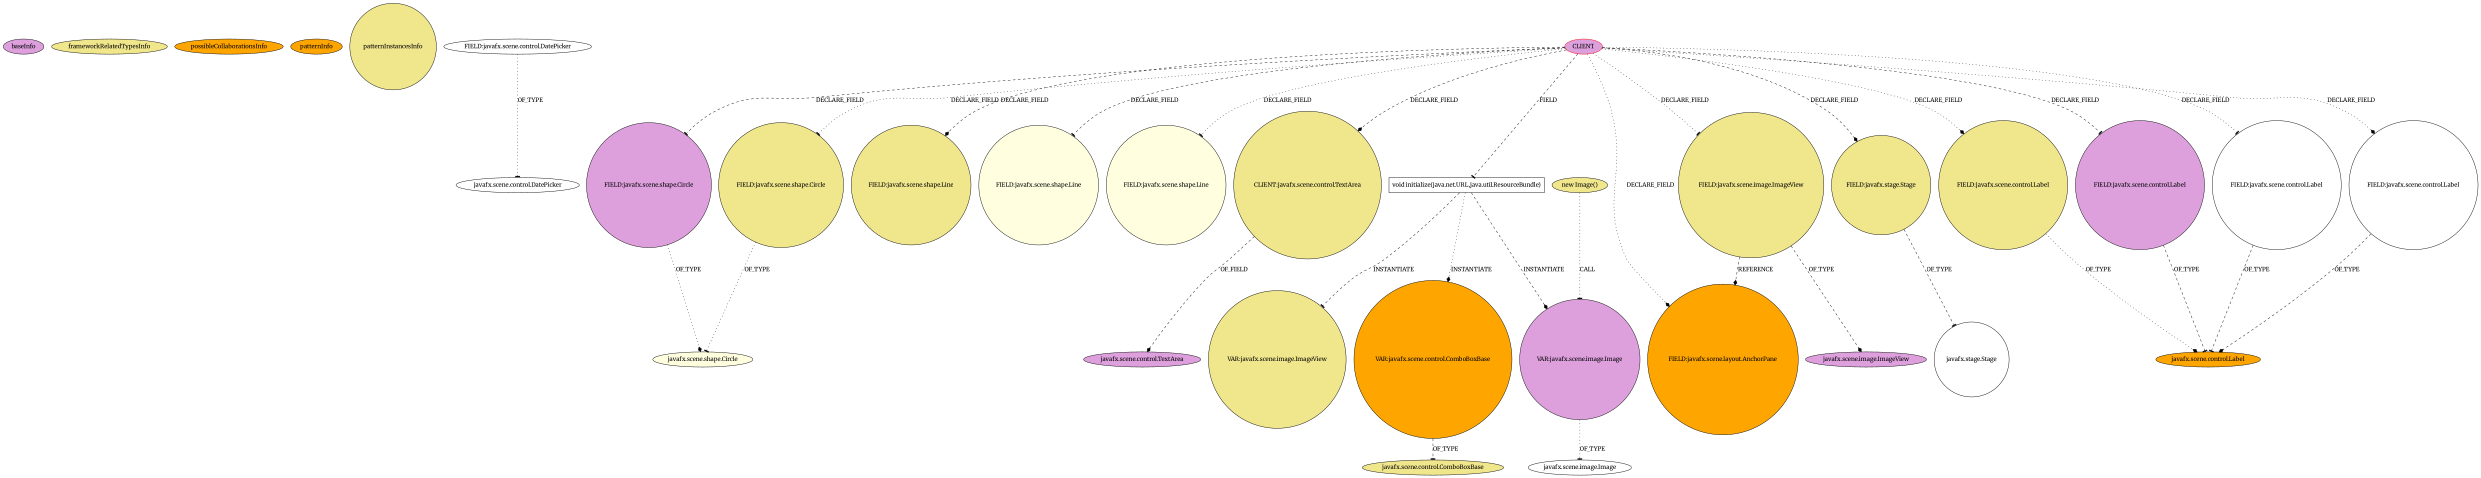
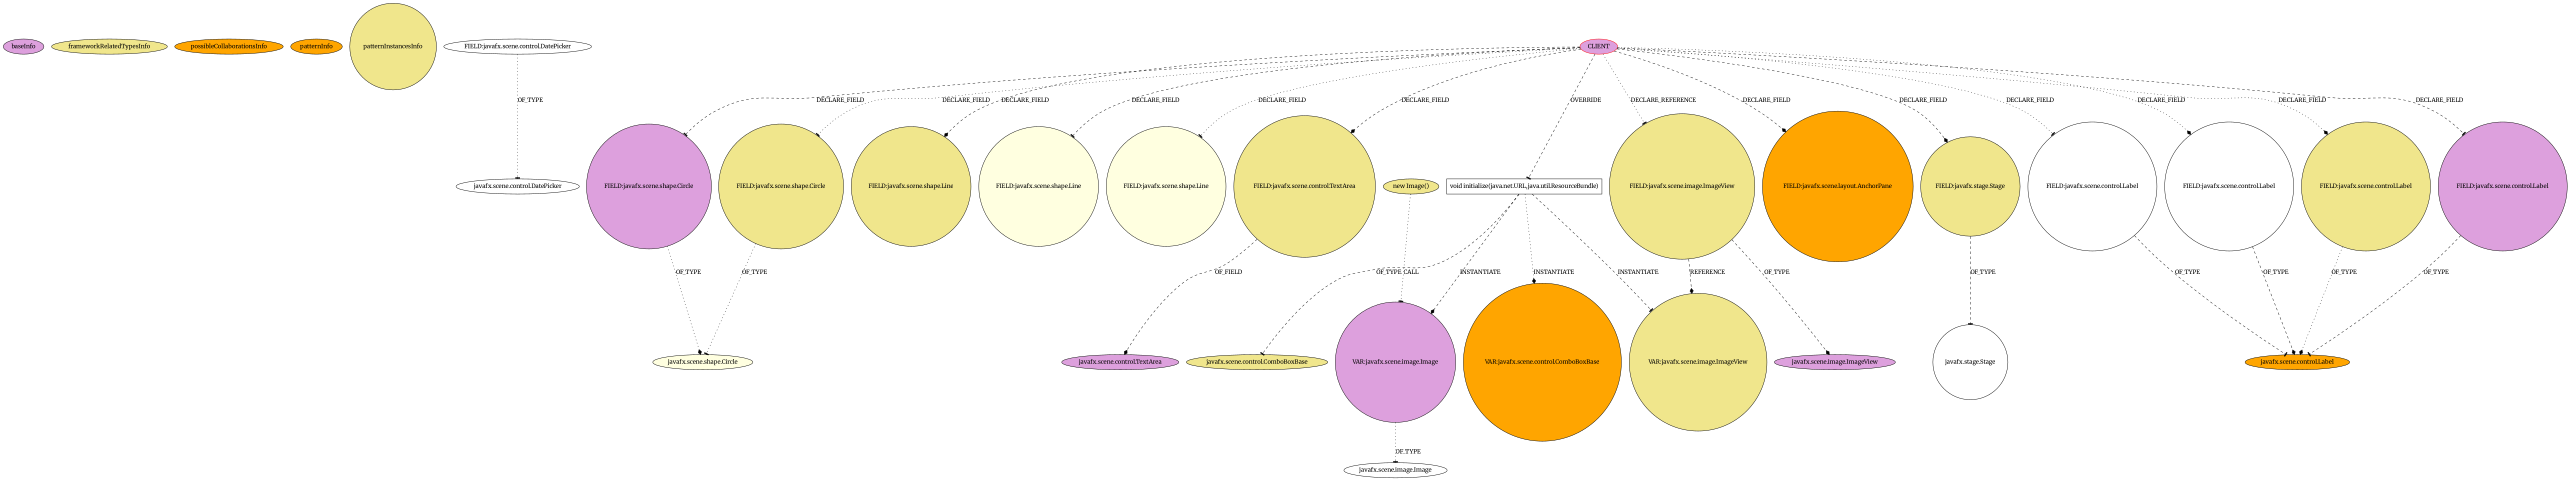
(1548, 101) -> (1586, 101)
(1685, 101) -> (1664, 101)
(1615, 184) -> (1702, 82)
(1308, 185) -> (1305, 186)
(1738, 269) -> (1690, 274)
(1433, 448) -> (1389, 268)
